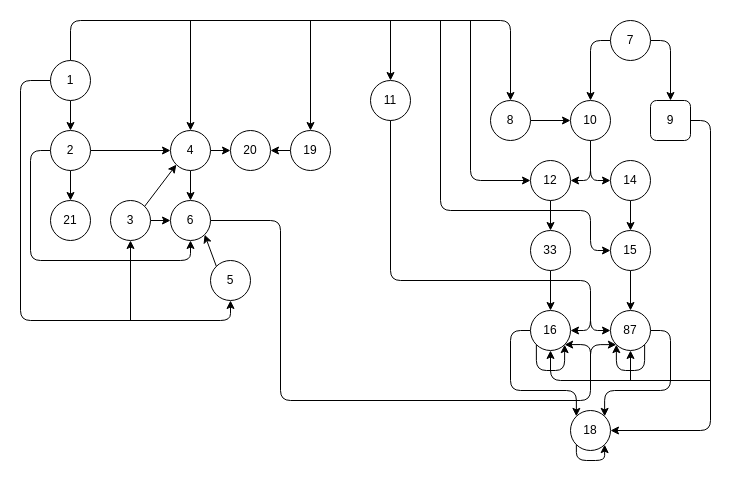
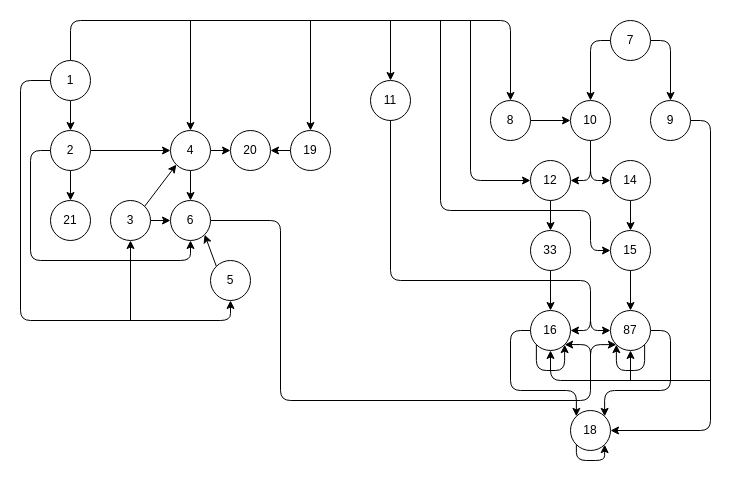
(671, 121) -> (671, 121)
